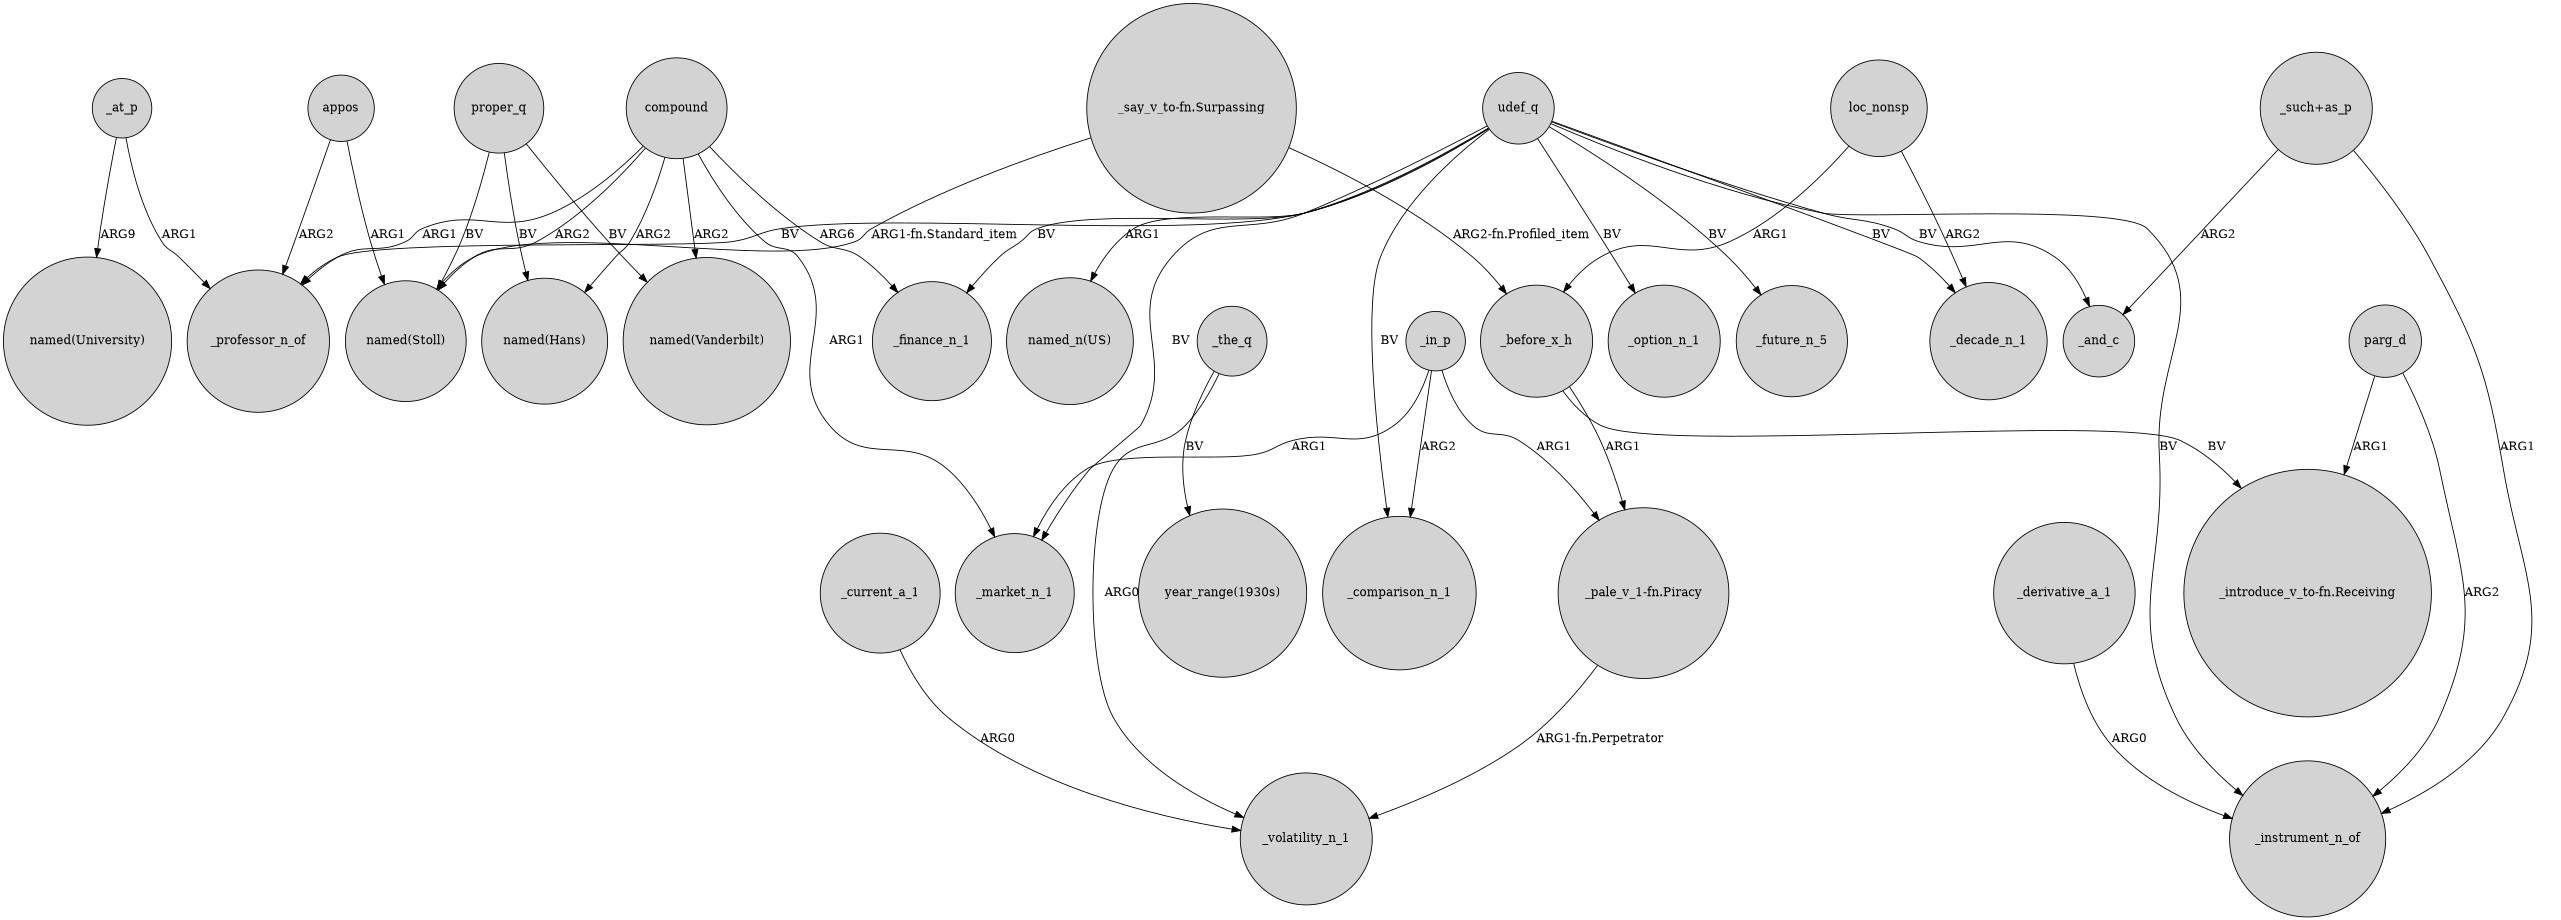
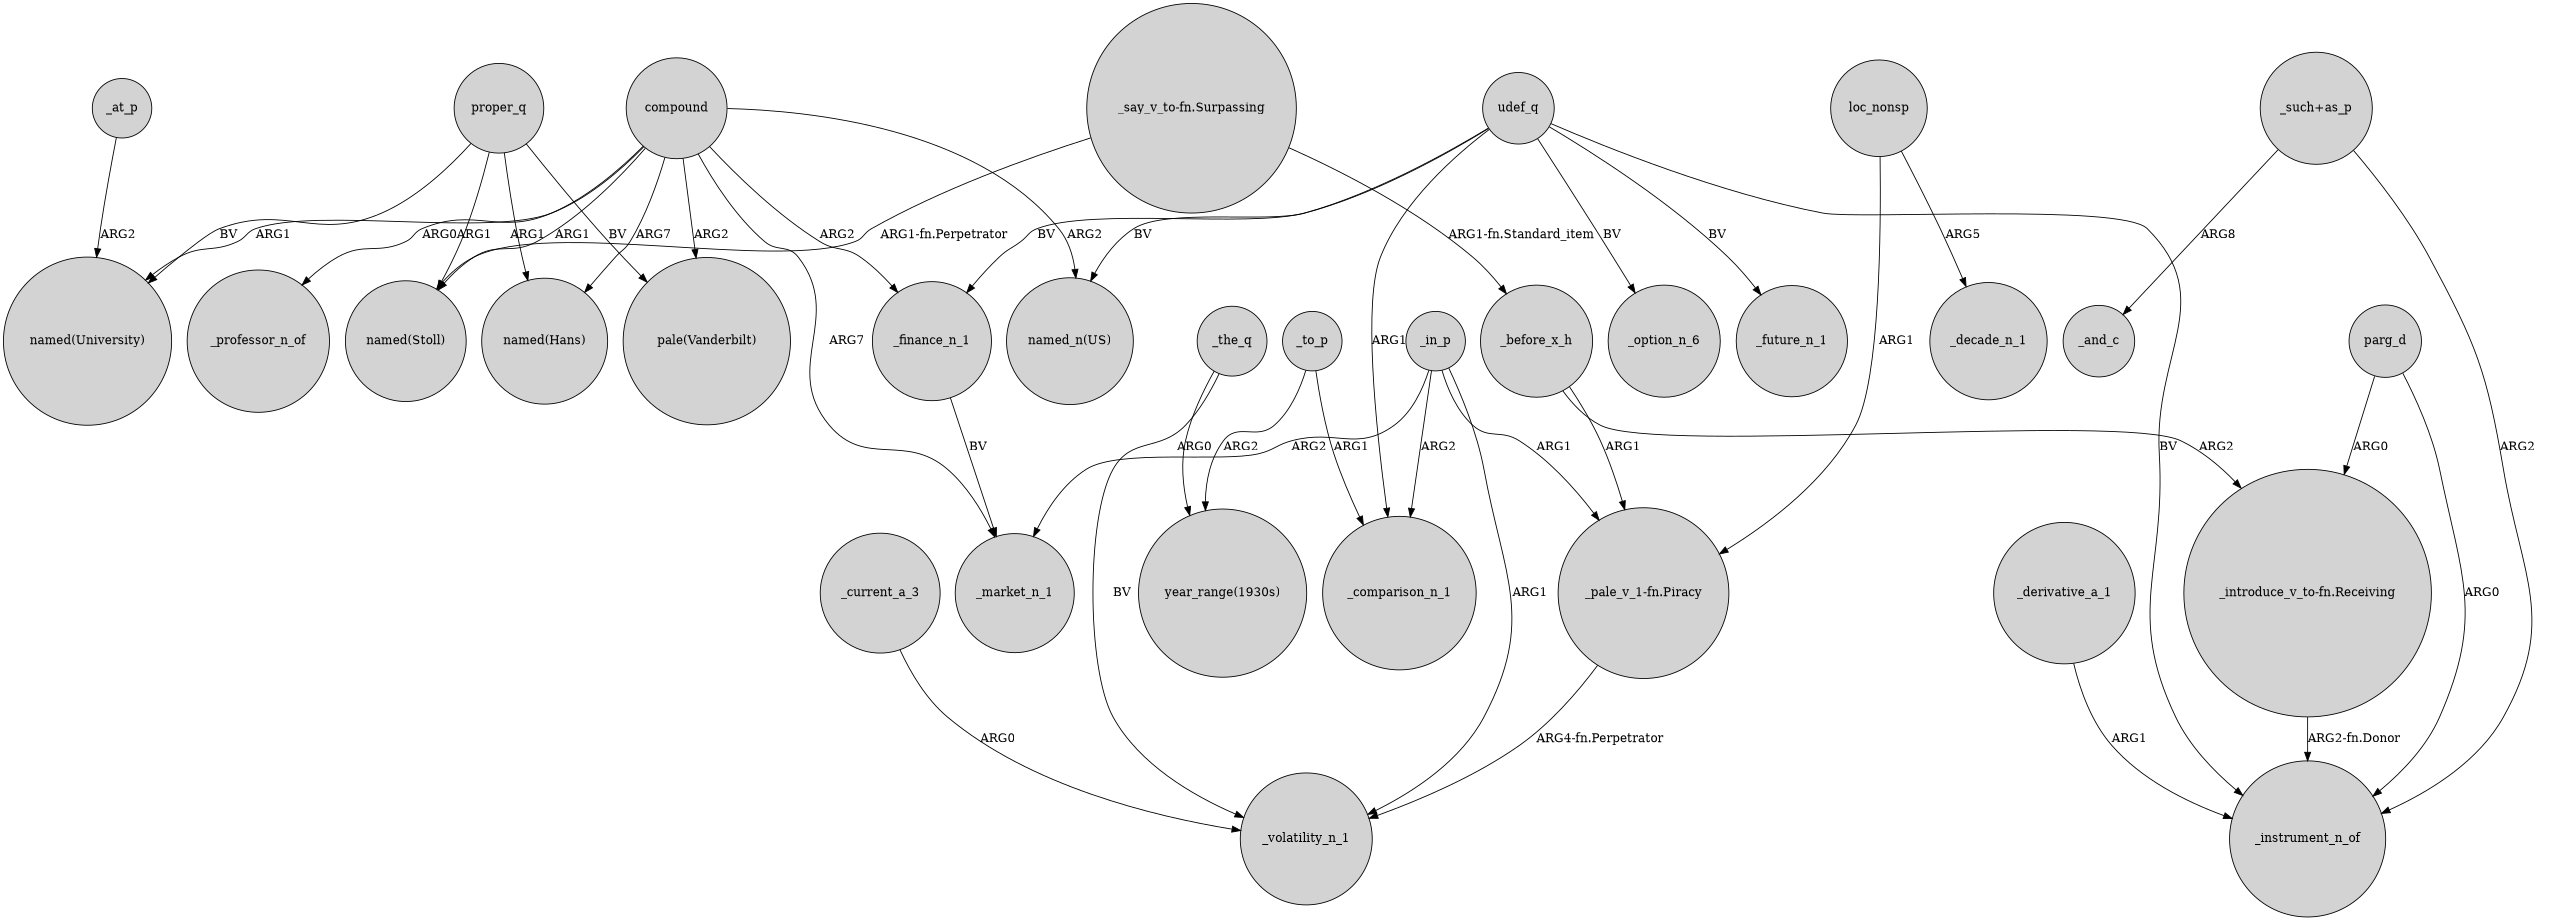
(341, 108) -> none
none -> (927, 143)
(1816, 218) -> none
(150, 219) -> none
none -> (263, 220)
none -> (403, 222)
(1869, 222) -> none
(903, 223) -> none
(118, 235) -> (118, 235)
(440, 235) -> (440, 235)
(474, 235) -> (474, 235)
(528, 235) -> (528, 235)
(573, 235) -> (573, 235)
(654, 235) -> (654, 235)
(837, 235) -> (837, 235)
(944, 235) -> (944, 235)
(1143, 235) -> (1143, 235)
(1521, 235) -> (1521, 235)
(1963, 235) -> (1963, 235)
(2218, 235) -> (2218, 235)
(1727, 242) -> (1868, 382)
(1181, 248) -> (972, 463)
(707, 341) -> (707, 341)
(847, 341) -> (847, 341)
none -> (1312, 341)
(1389, 341) -> (1389, 341)
(1664, 341) -> (1664, 341)
(1792, 341) -> (1792, 341)
(1195, 447) -> (1195, 447)
(1309, 447) -> (1309, 447)
(2217, 447) -> (2217, 447)
(2371, 447) -> (2371, 447)
(2518, 447) -> (2518, 447)
(880, 593) -> (880, 593)
(1122, 593) -> (1122, 593)
(2482, 593) -> (2482, 593)
none -> (1511, 613)
none -> (2308, 735)
(1600, 739) -> (1600, 739)
(2130, 739) -> (2130, 739)
